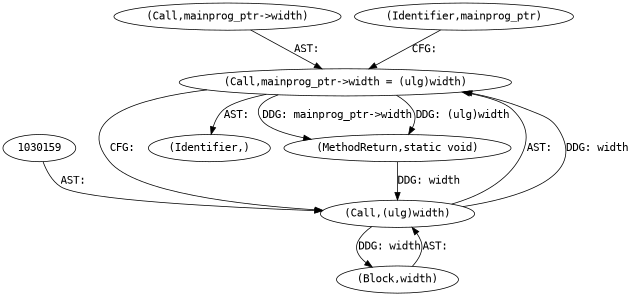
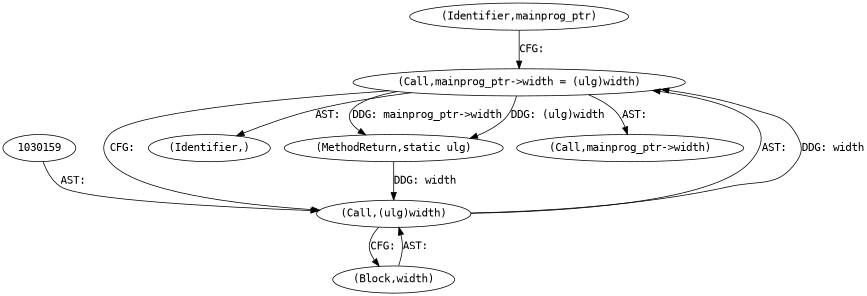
(283, 48) -> (610, 107)
(397, 148) -> (394, 148)
(390, 247) -> (386, 247)
